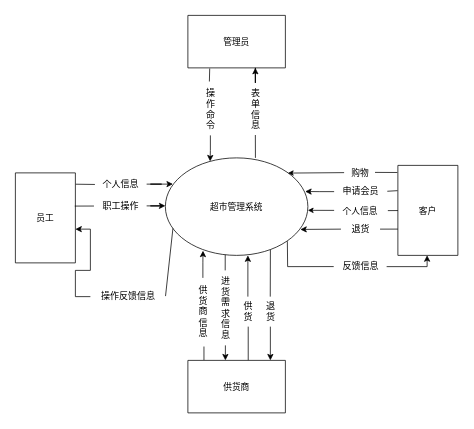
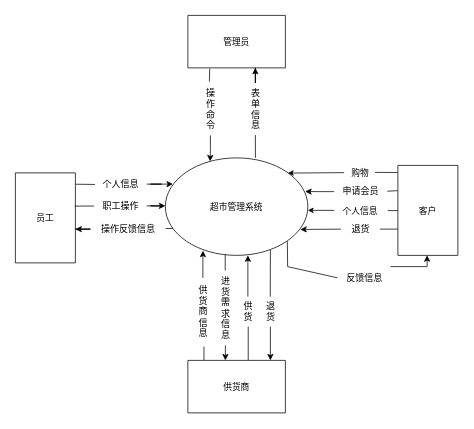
(360, 267) -> (364, 278)
(128, 297) -> (128, 229)
